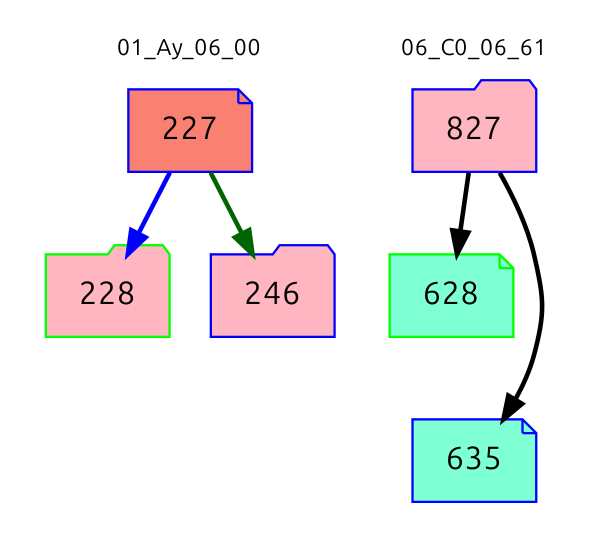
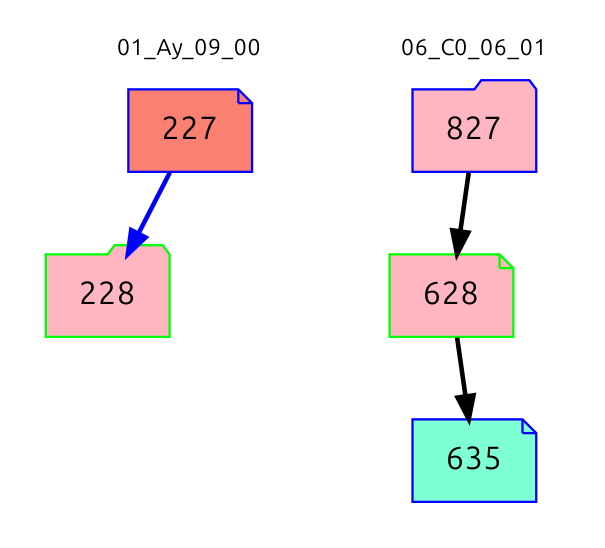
(190, 49) -> (190, 49)
(474, 49) -> (474, 49)
(540, 284) -> (461, 367)
(273, 296) -> none
(451, 296) -> (451, 296)
